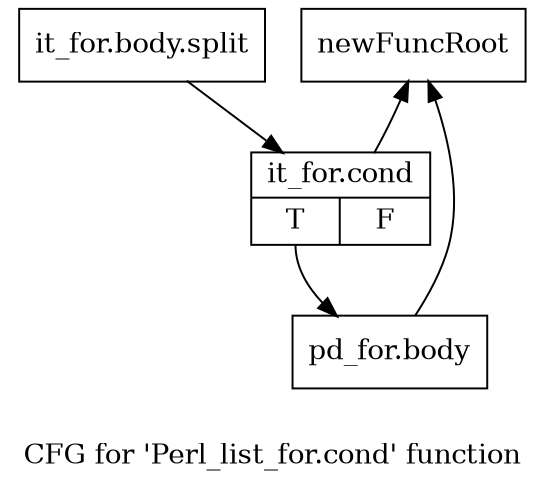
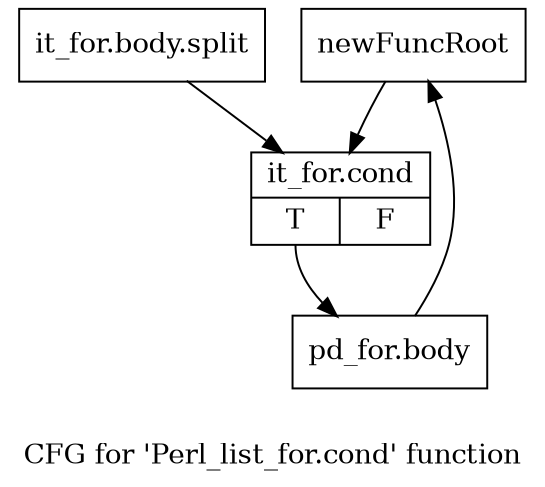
(388, 127) -> (371, 108)
